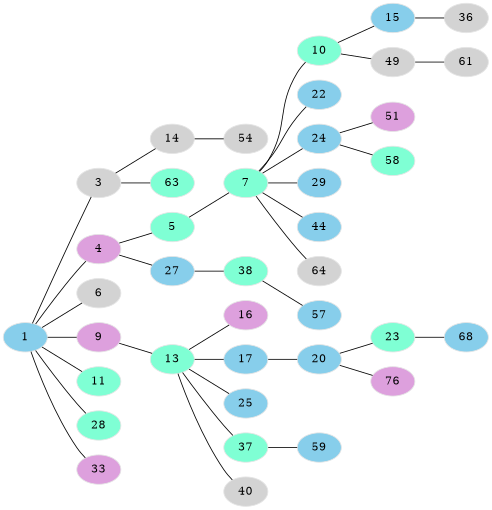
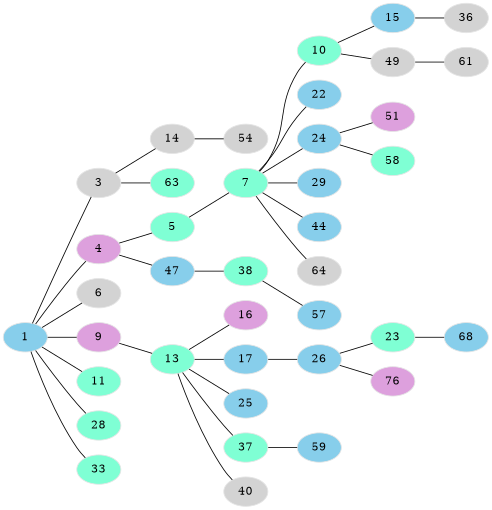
(172, 271) -> (172, 271)
(319, 359) -> (319, 359)
(99, 470) -> (99, 470)
